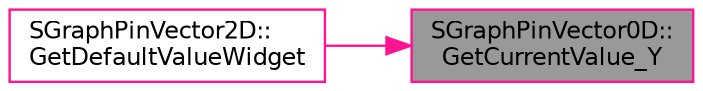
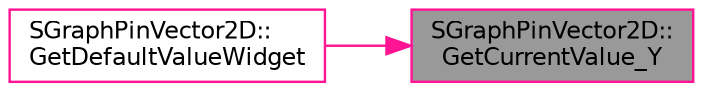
(552, 46) -> (552, 46)
